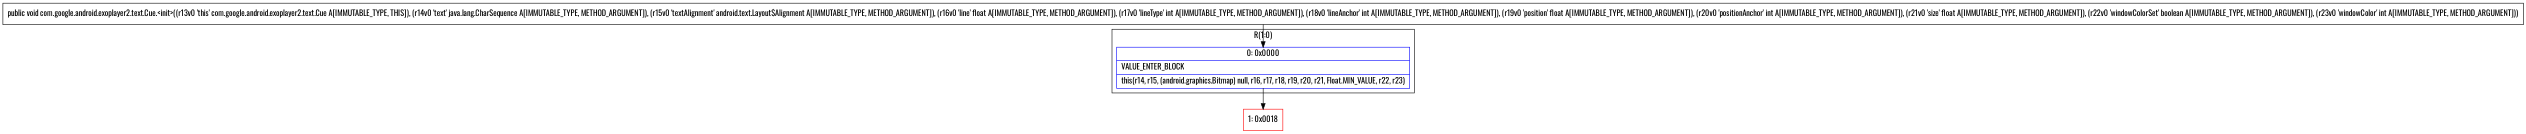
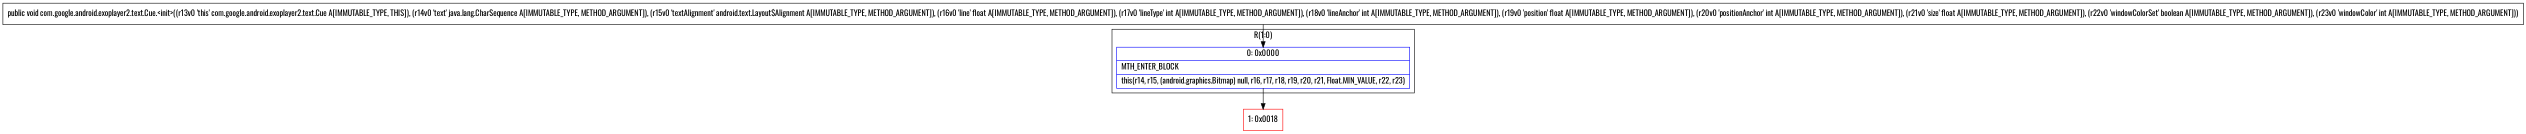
(1153, 67) -> (1150, 67)
